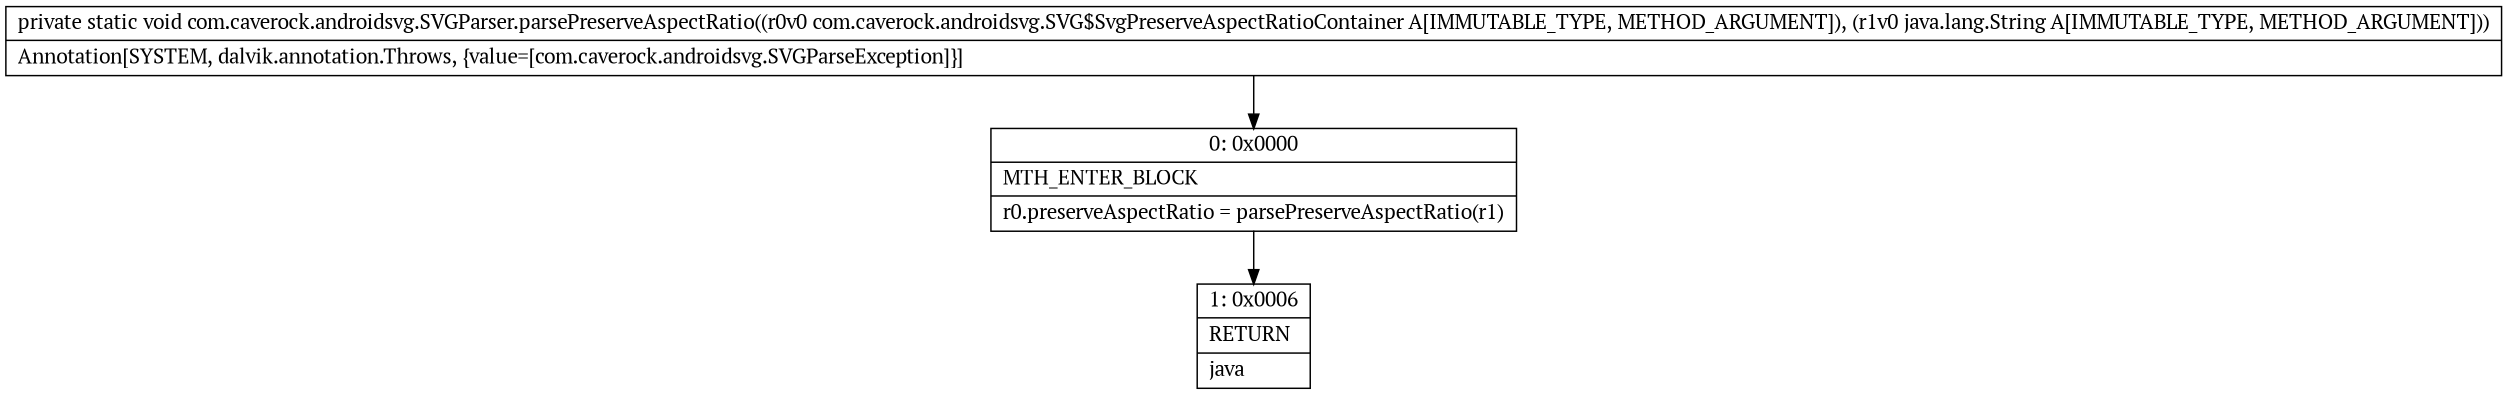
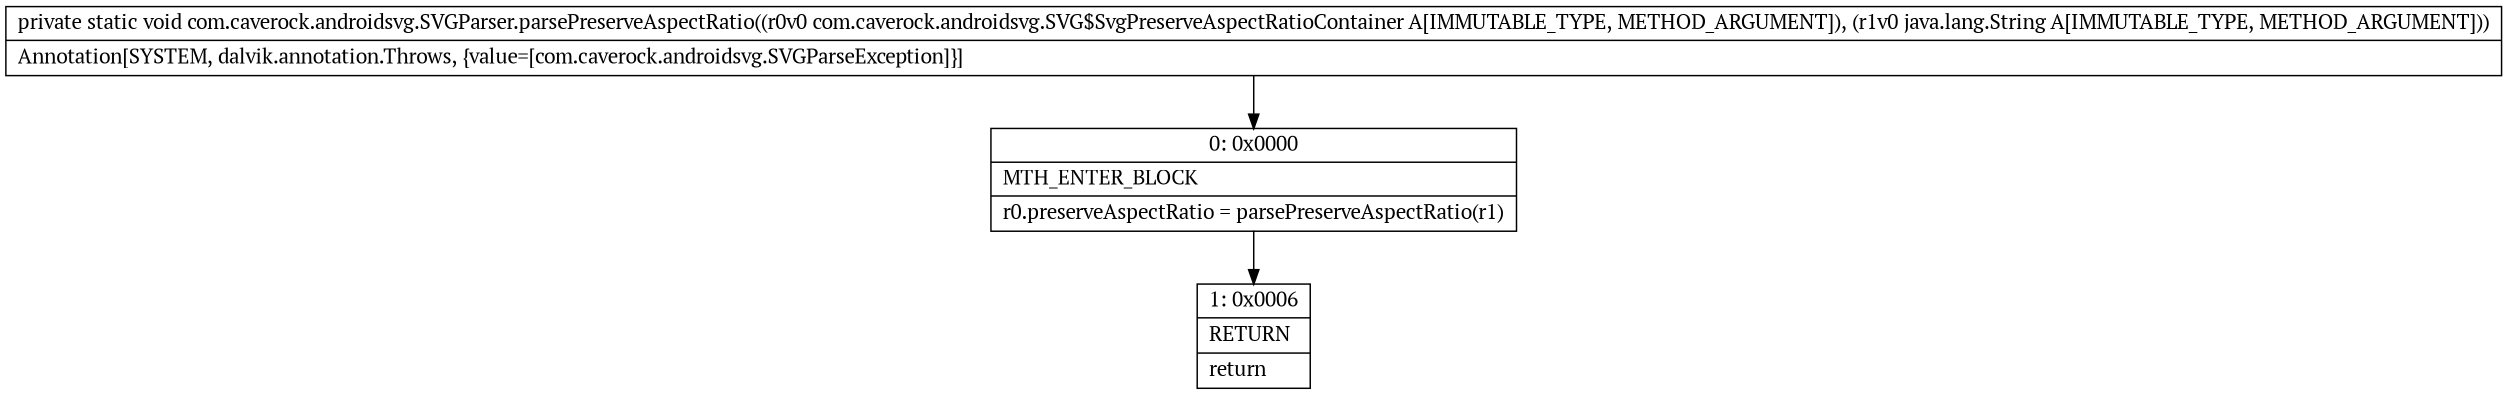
(1227, 370) -> (1238, 370)
